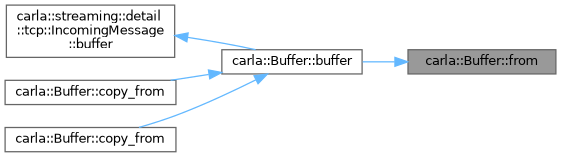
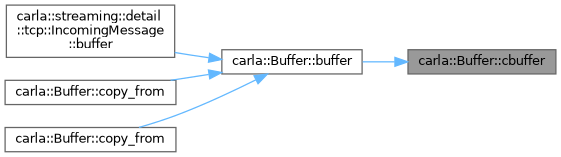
(222, 43) -> (192, 55)
(482, 62) -> (482, 62)
